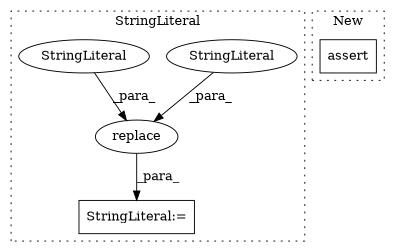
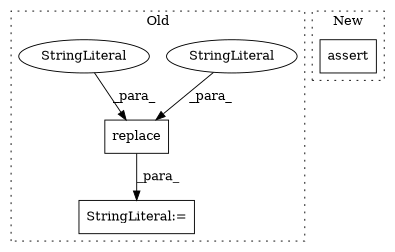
(158, 22) -> (158, 22)
(137, 137) -> (137, 137)
